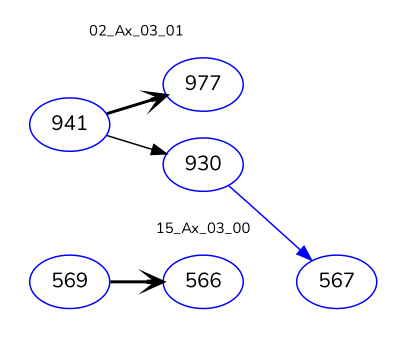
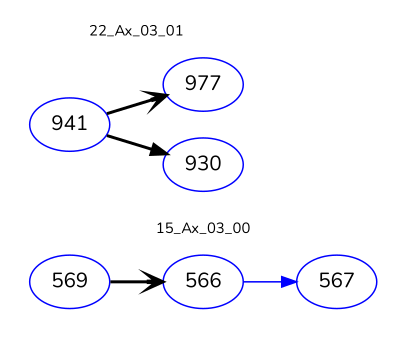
(136, 32) -> (136, 32)
(129, 142) -> (129, 142)
(272, 224) -> (263, 282)
